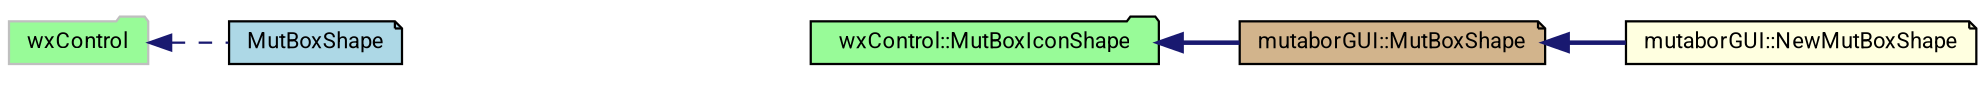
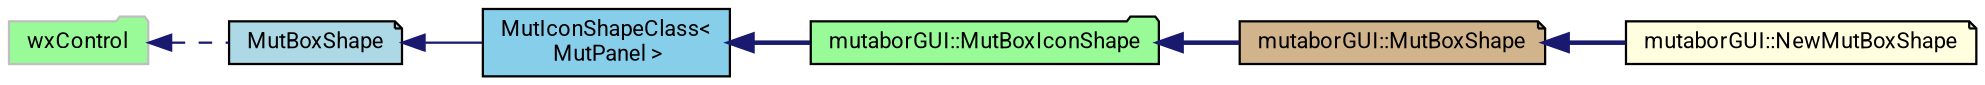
none -> (606, 43)
(985, 43) -> (985, 43)
